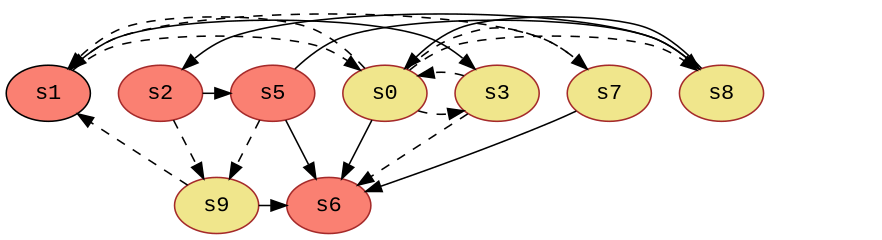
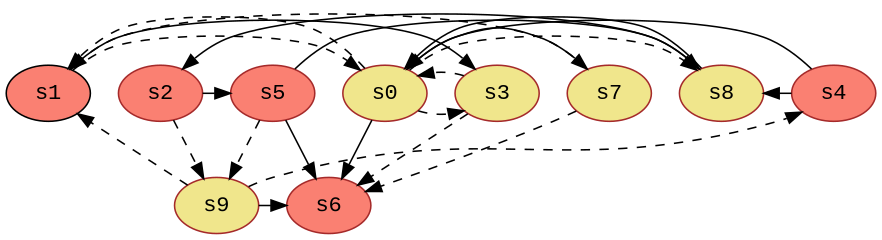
(489, 28) -> (489, 28)
none -> (834, 93)
(479, 151) -> (455, 160)
